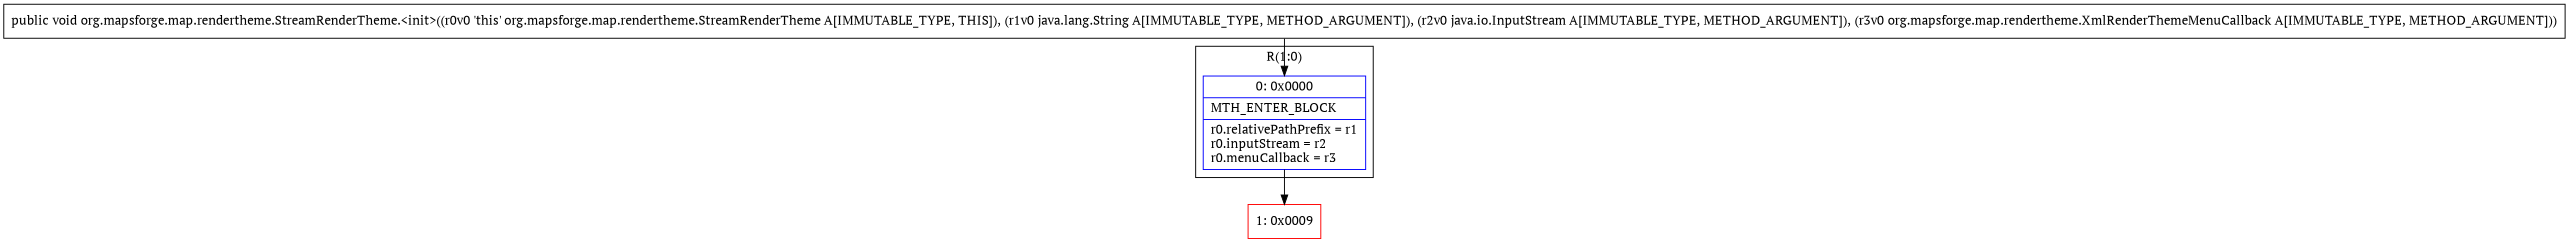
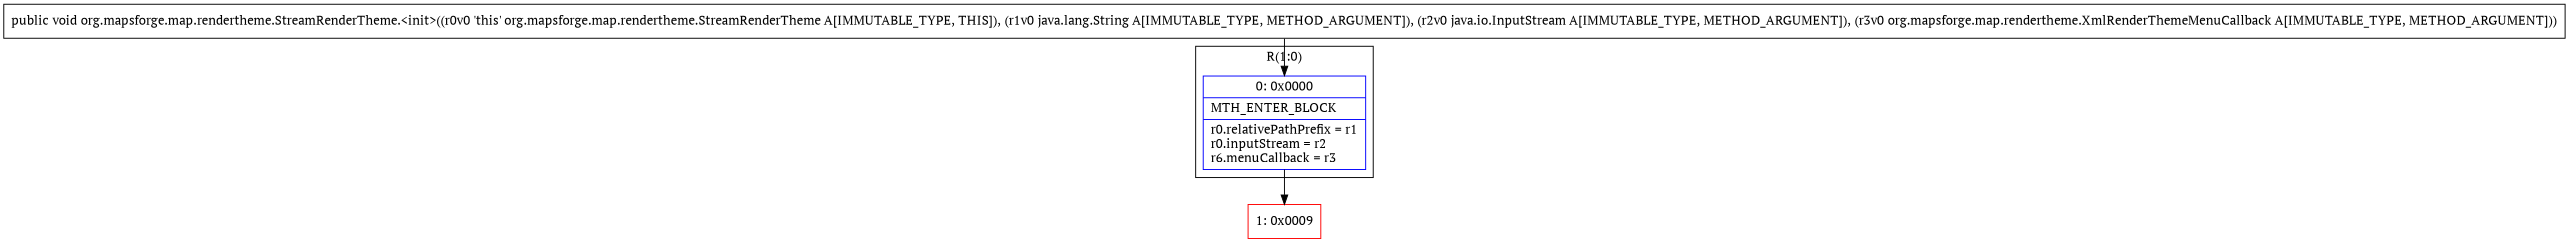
(1274, 158) -> (1274, 158)
